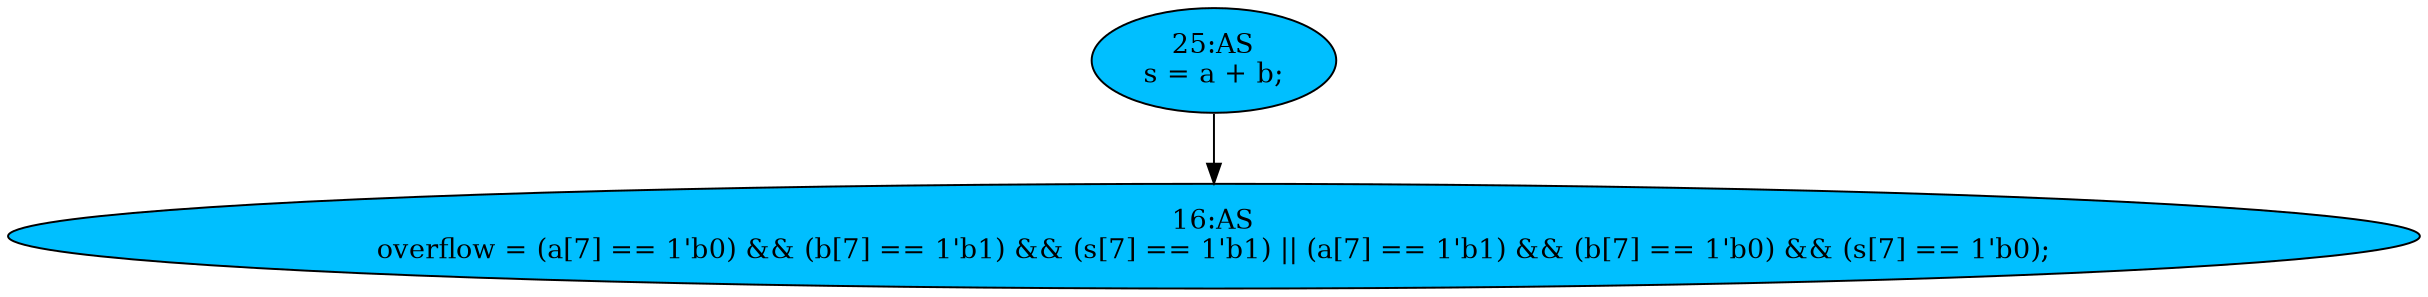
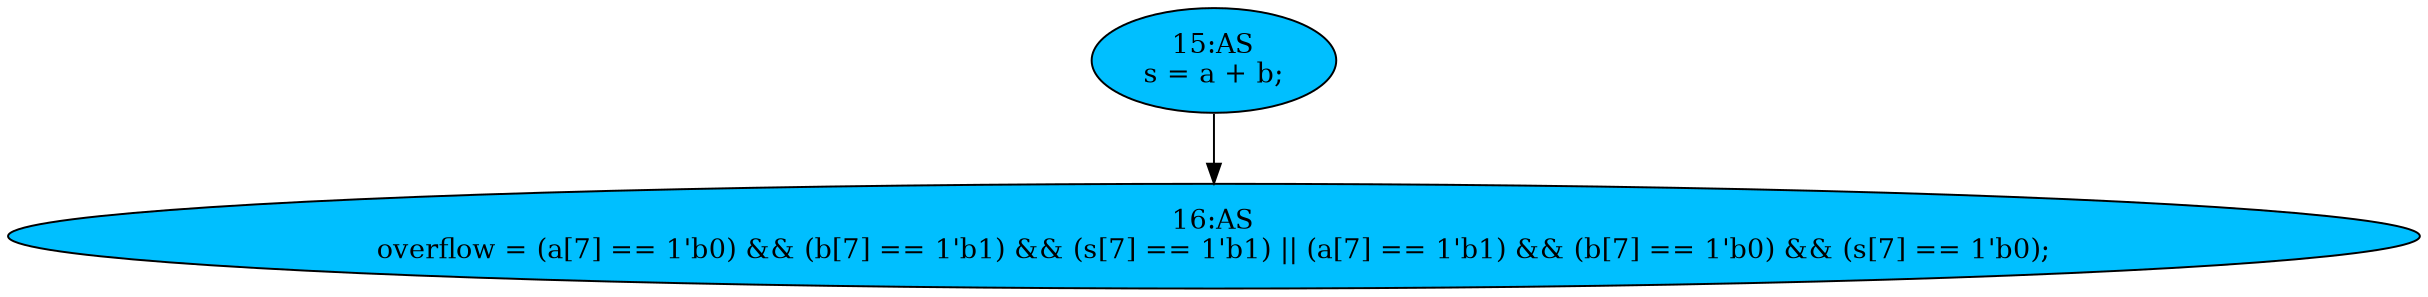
(1214, 60) -> (1214, 60)
